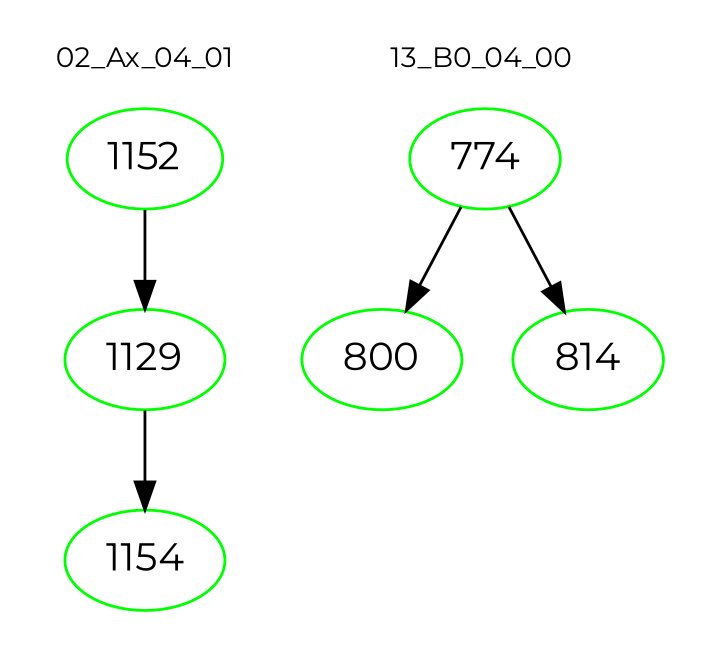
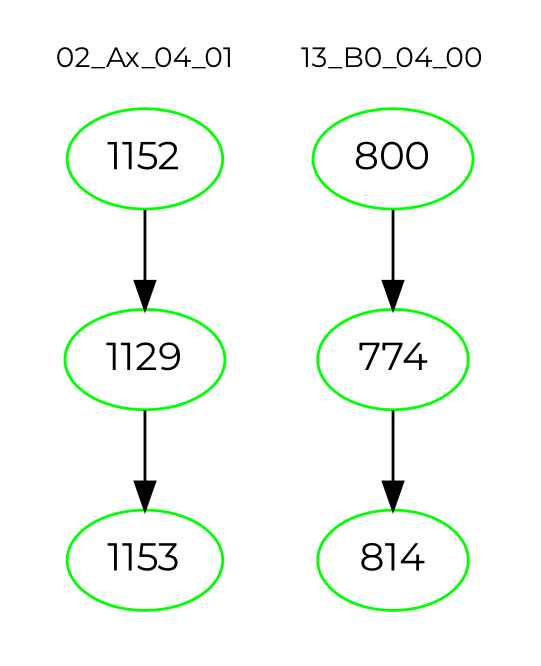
(440, 246) -> (393, 246)
(145, 560) -> (145, 560)
